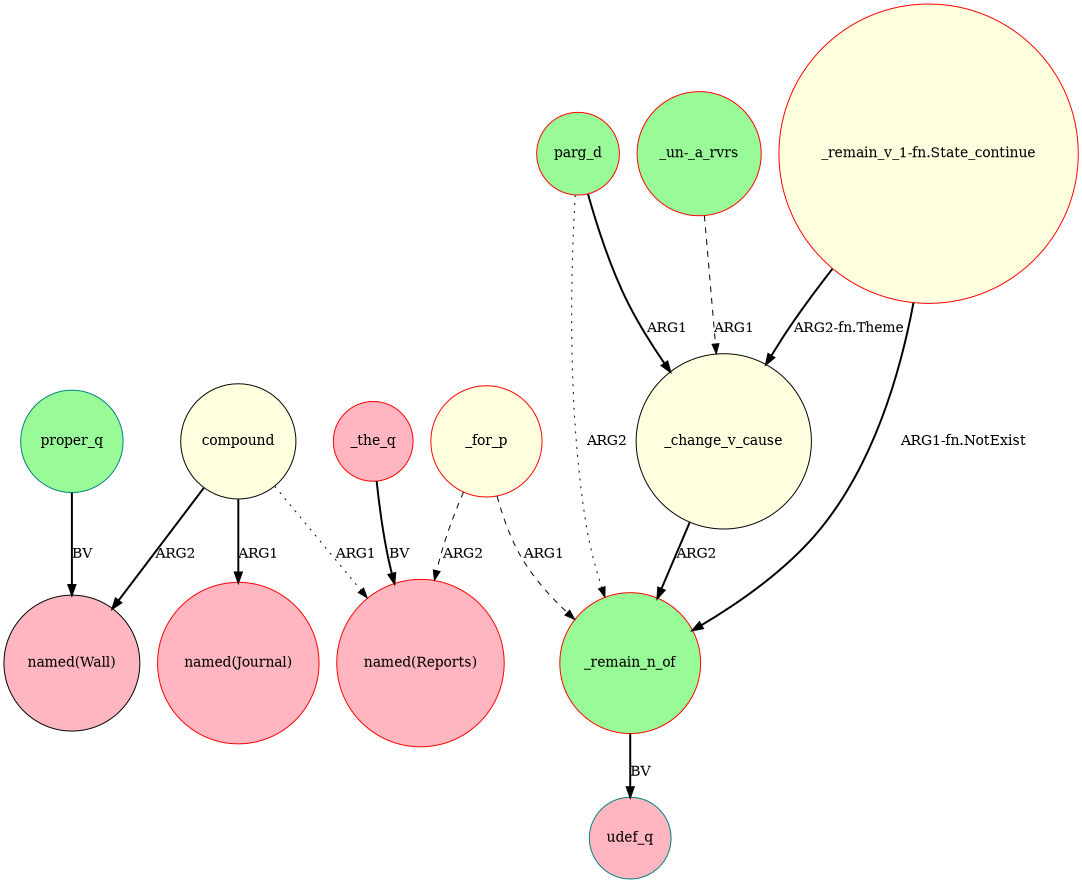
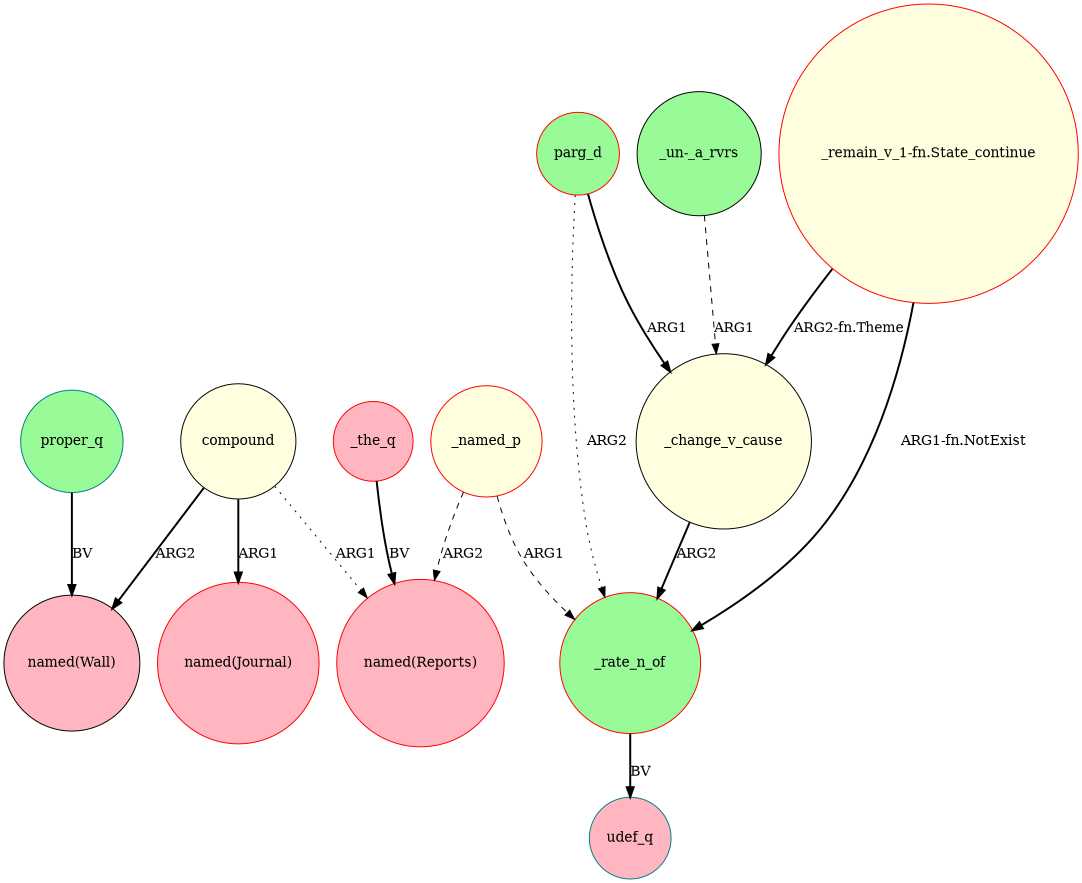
(699, 154) -> (699, 154)
(486, 441) -> (486, 441)
(630, 663) -> (630, 663)
